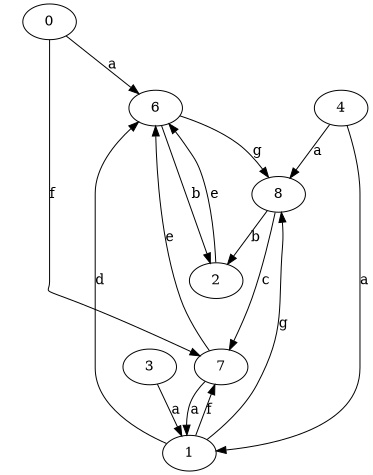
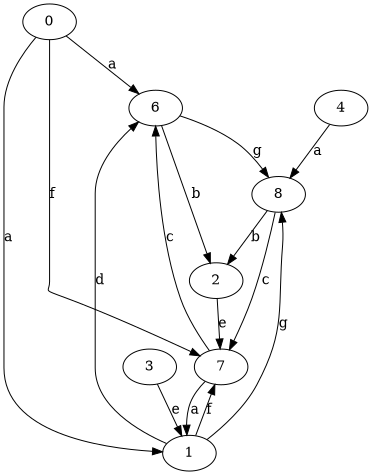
(207, 193) -> (218, 319)
(170, 238) -> (170, 238)
(360, 331) -> (4, 292)
(176, 410) -> (176, 410)
